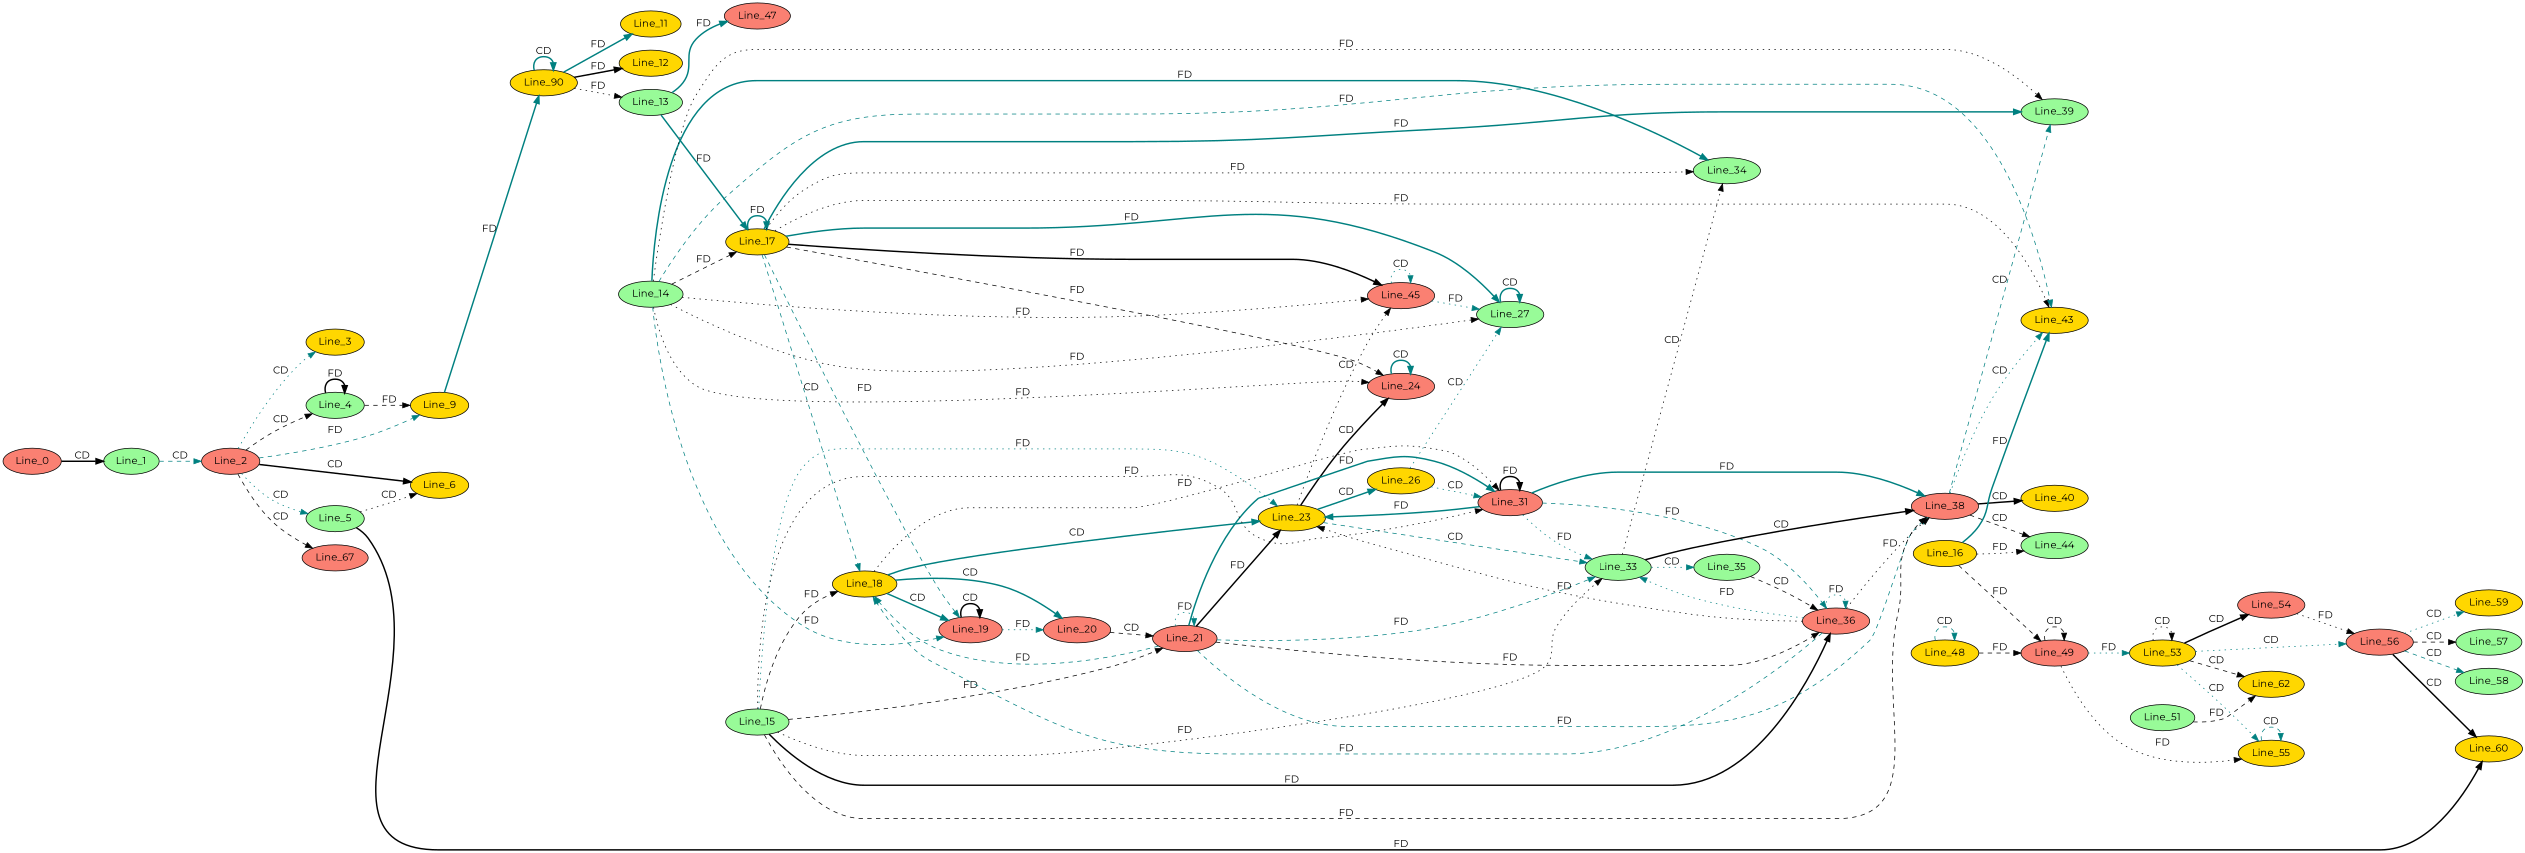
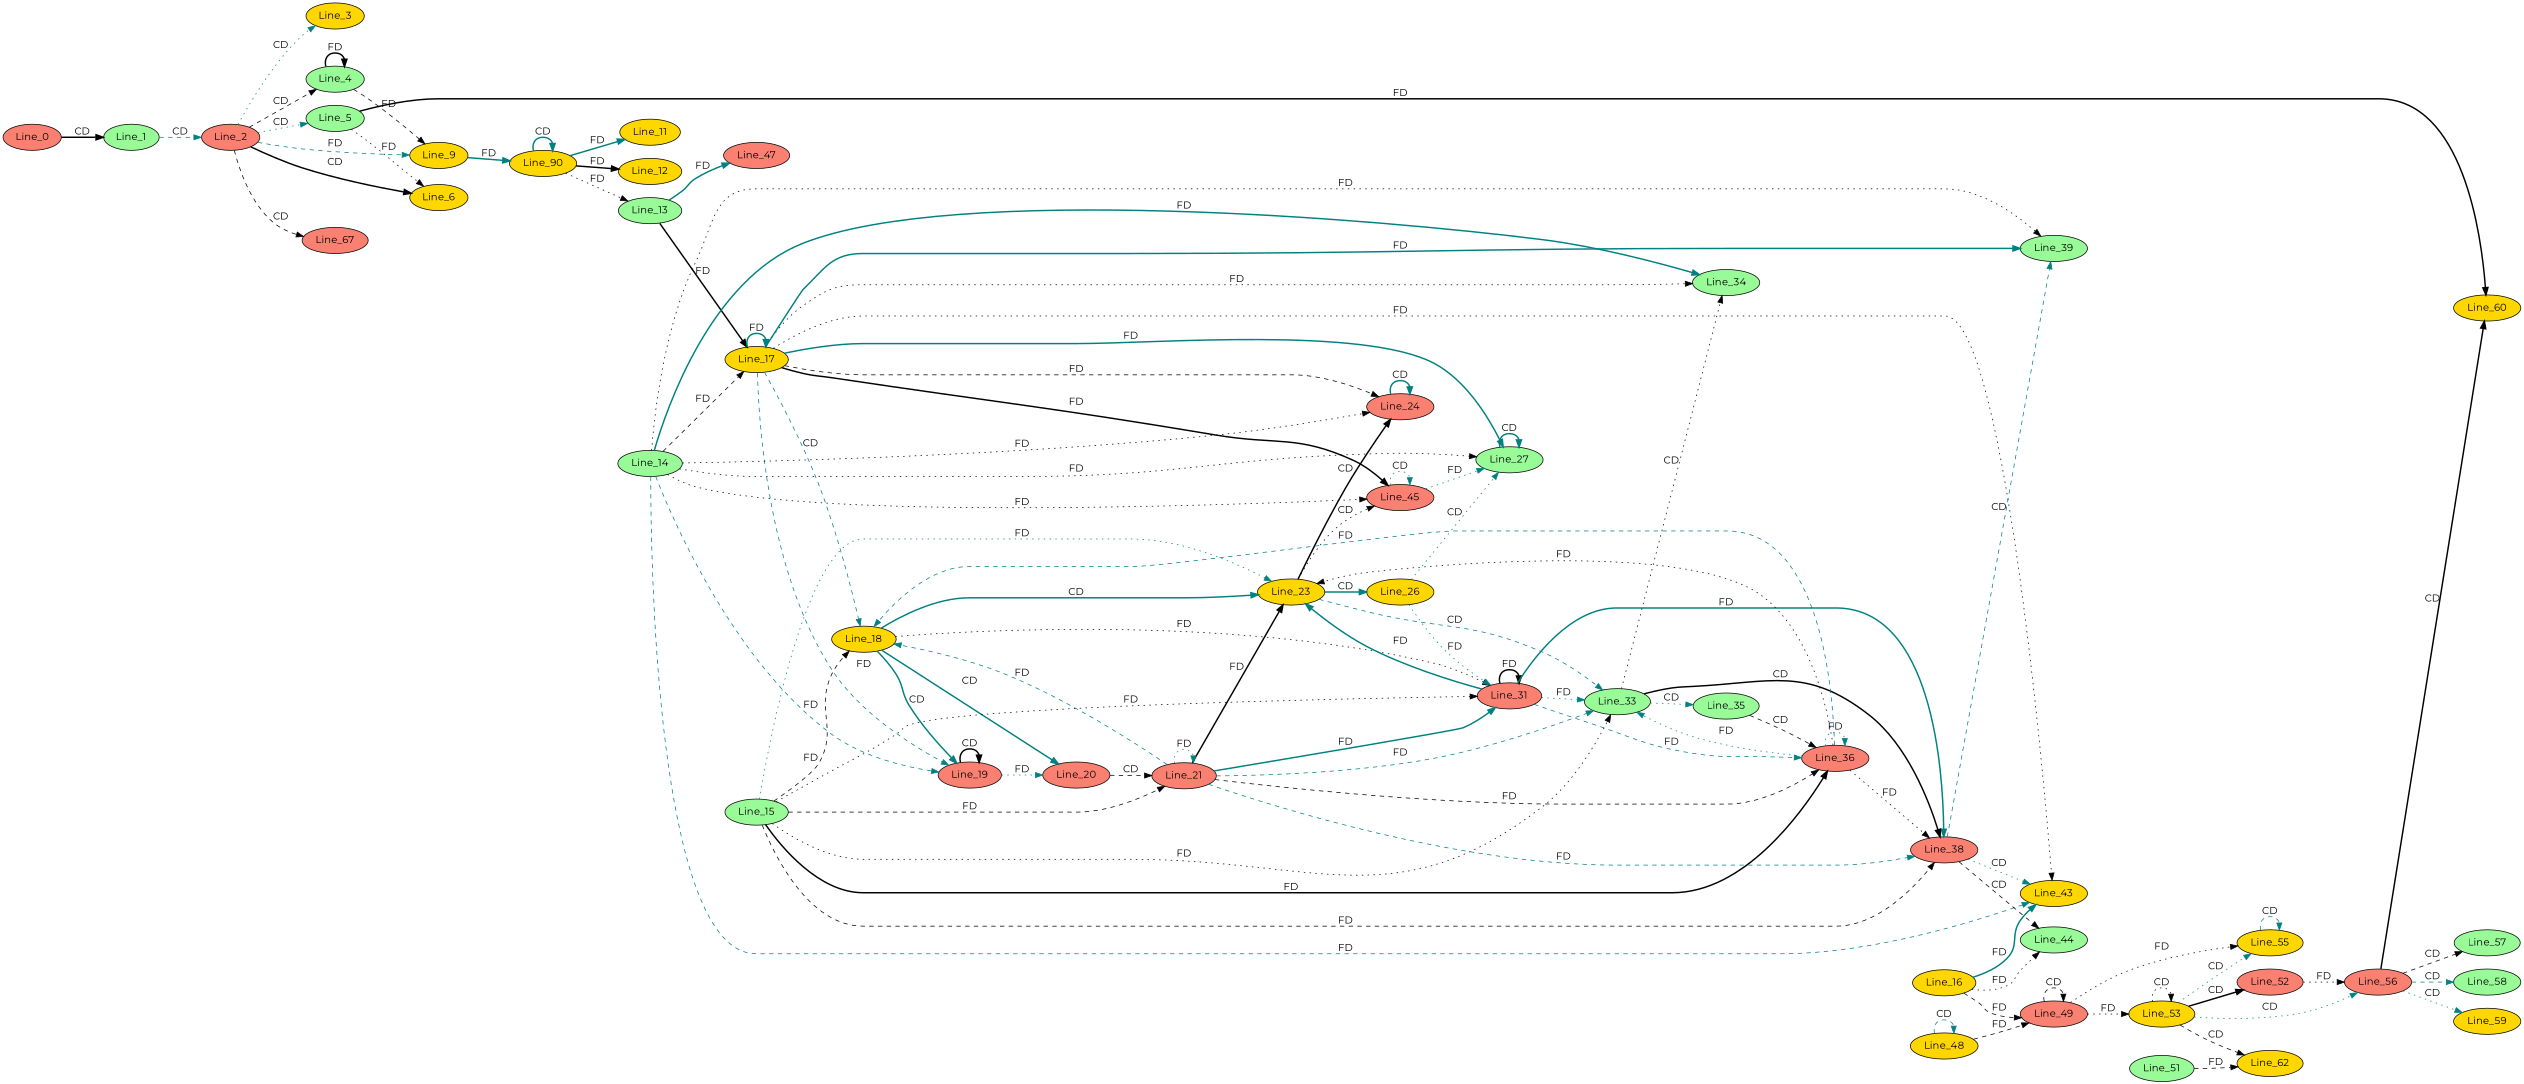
(702, 169) -> (701, 282)
(1456, 486) -> (1455, 647)
(389, 495) -> (389, 147)
(2055, 498) -> none
(2271, 605) -> (2270, 982)
(2105, 653) -> (2104, 1014)
